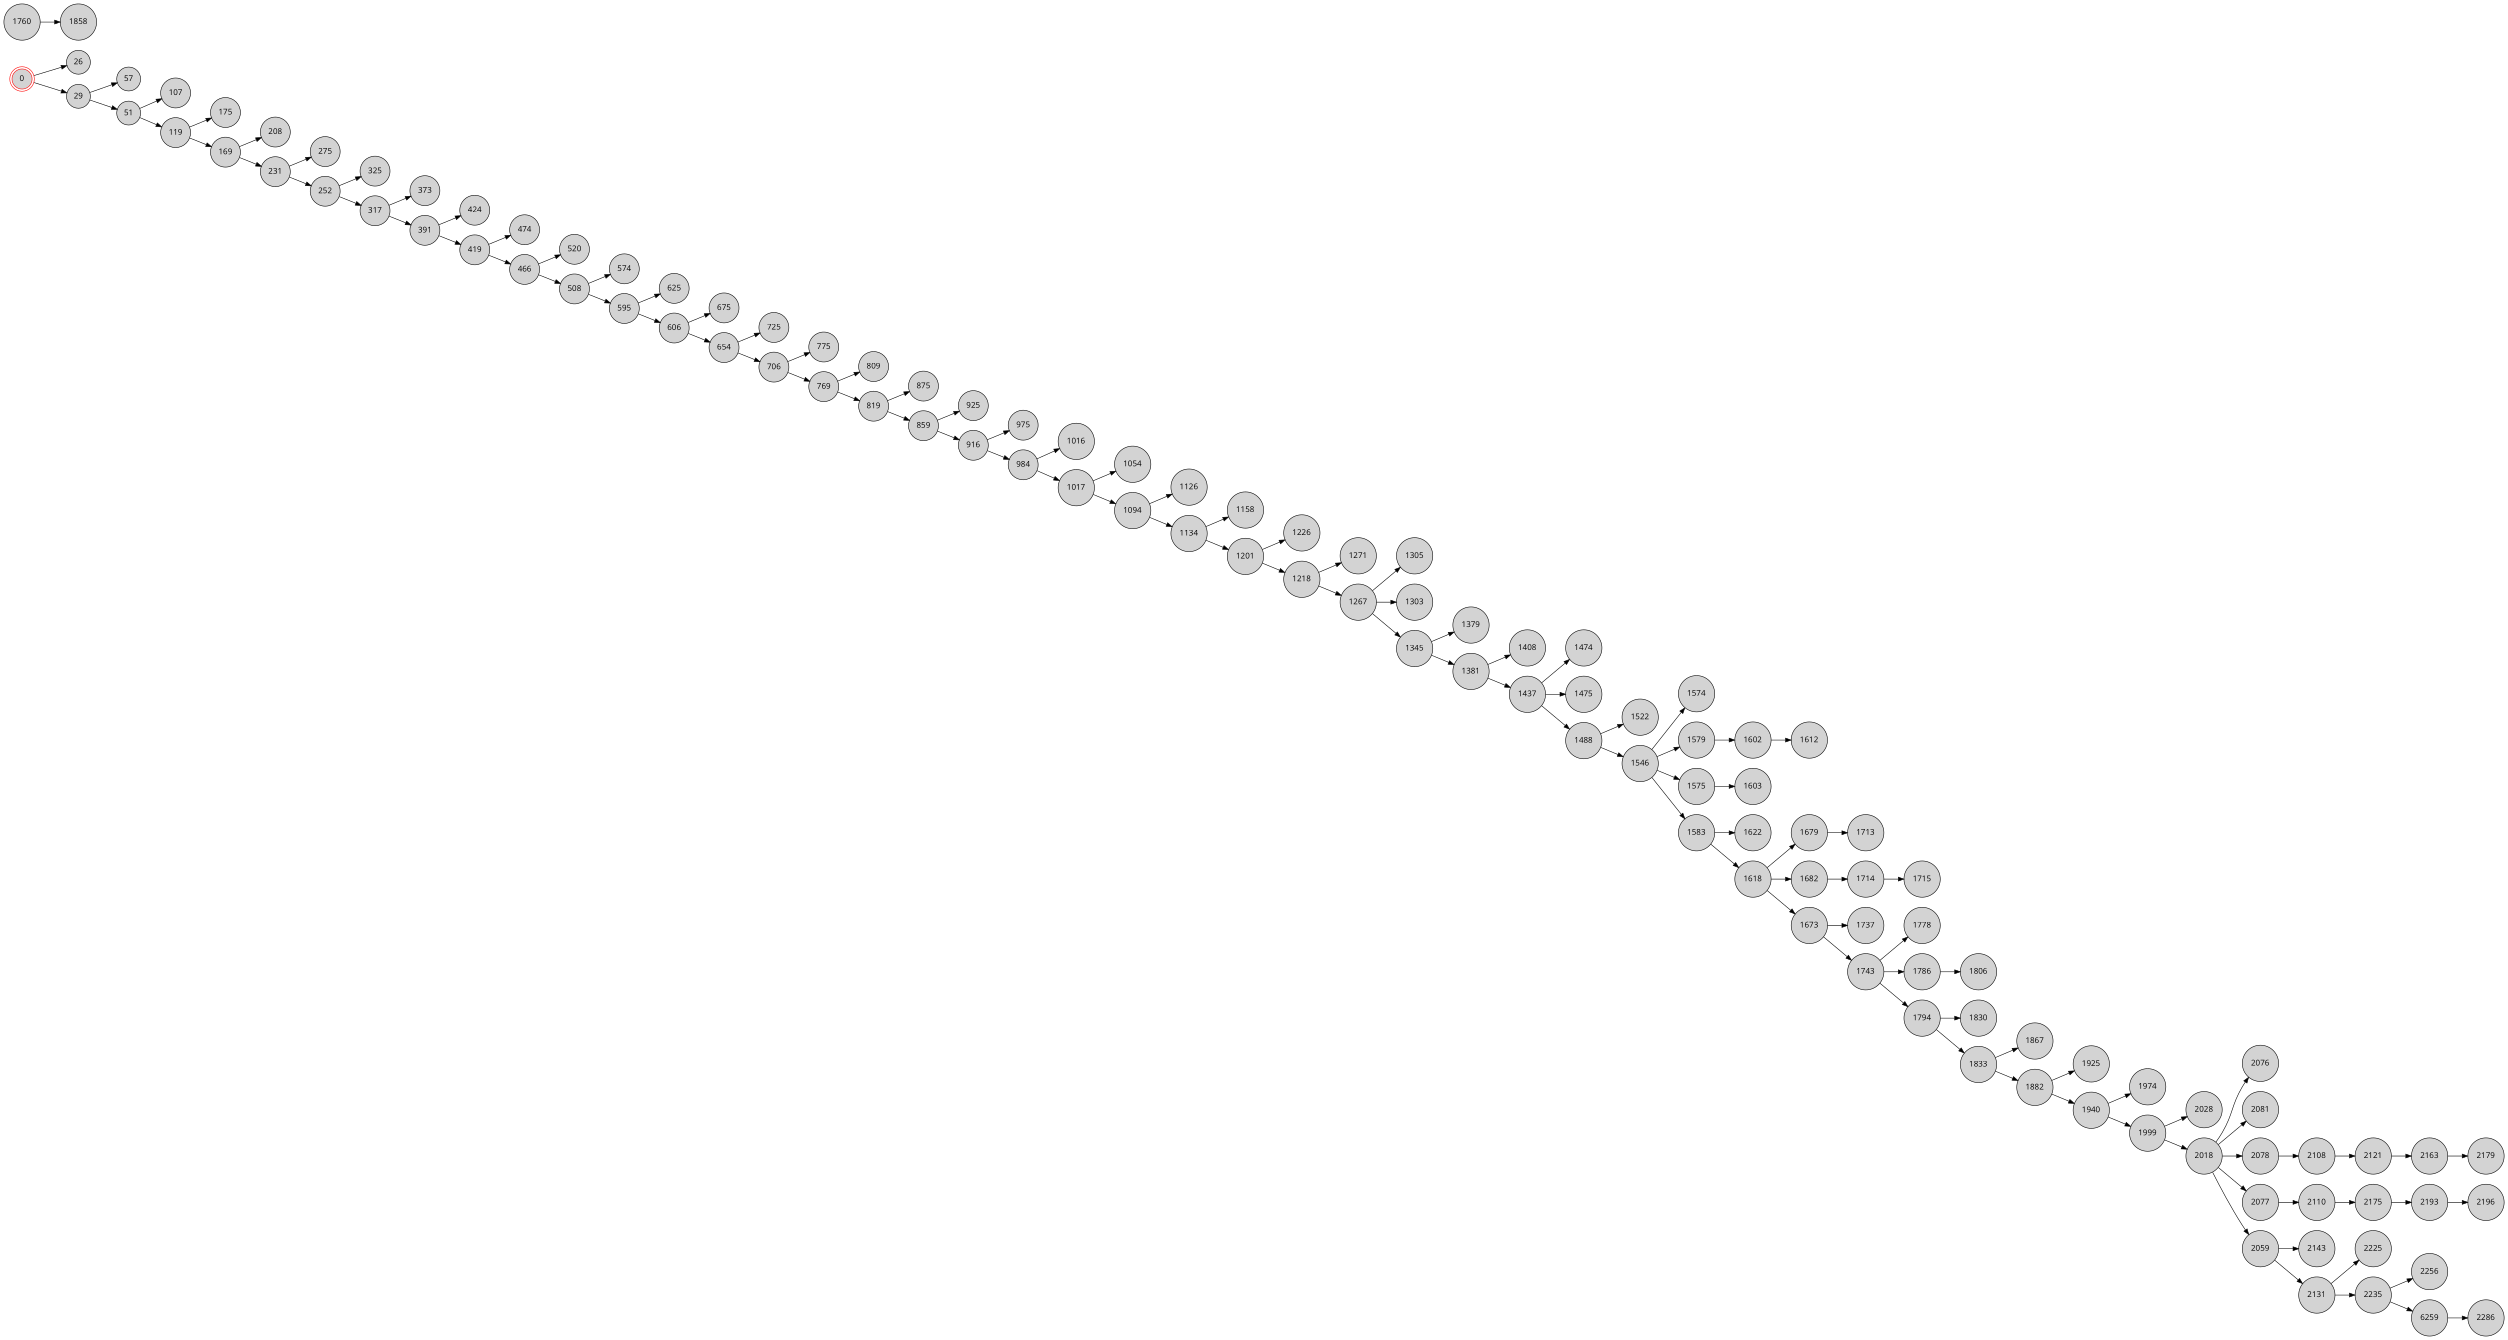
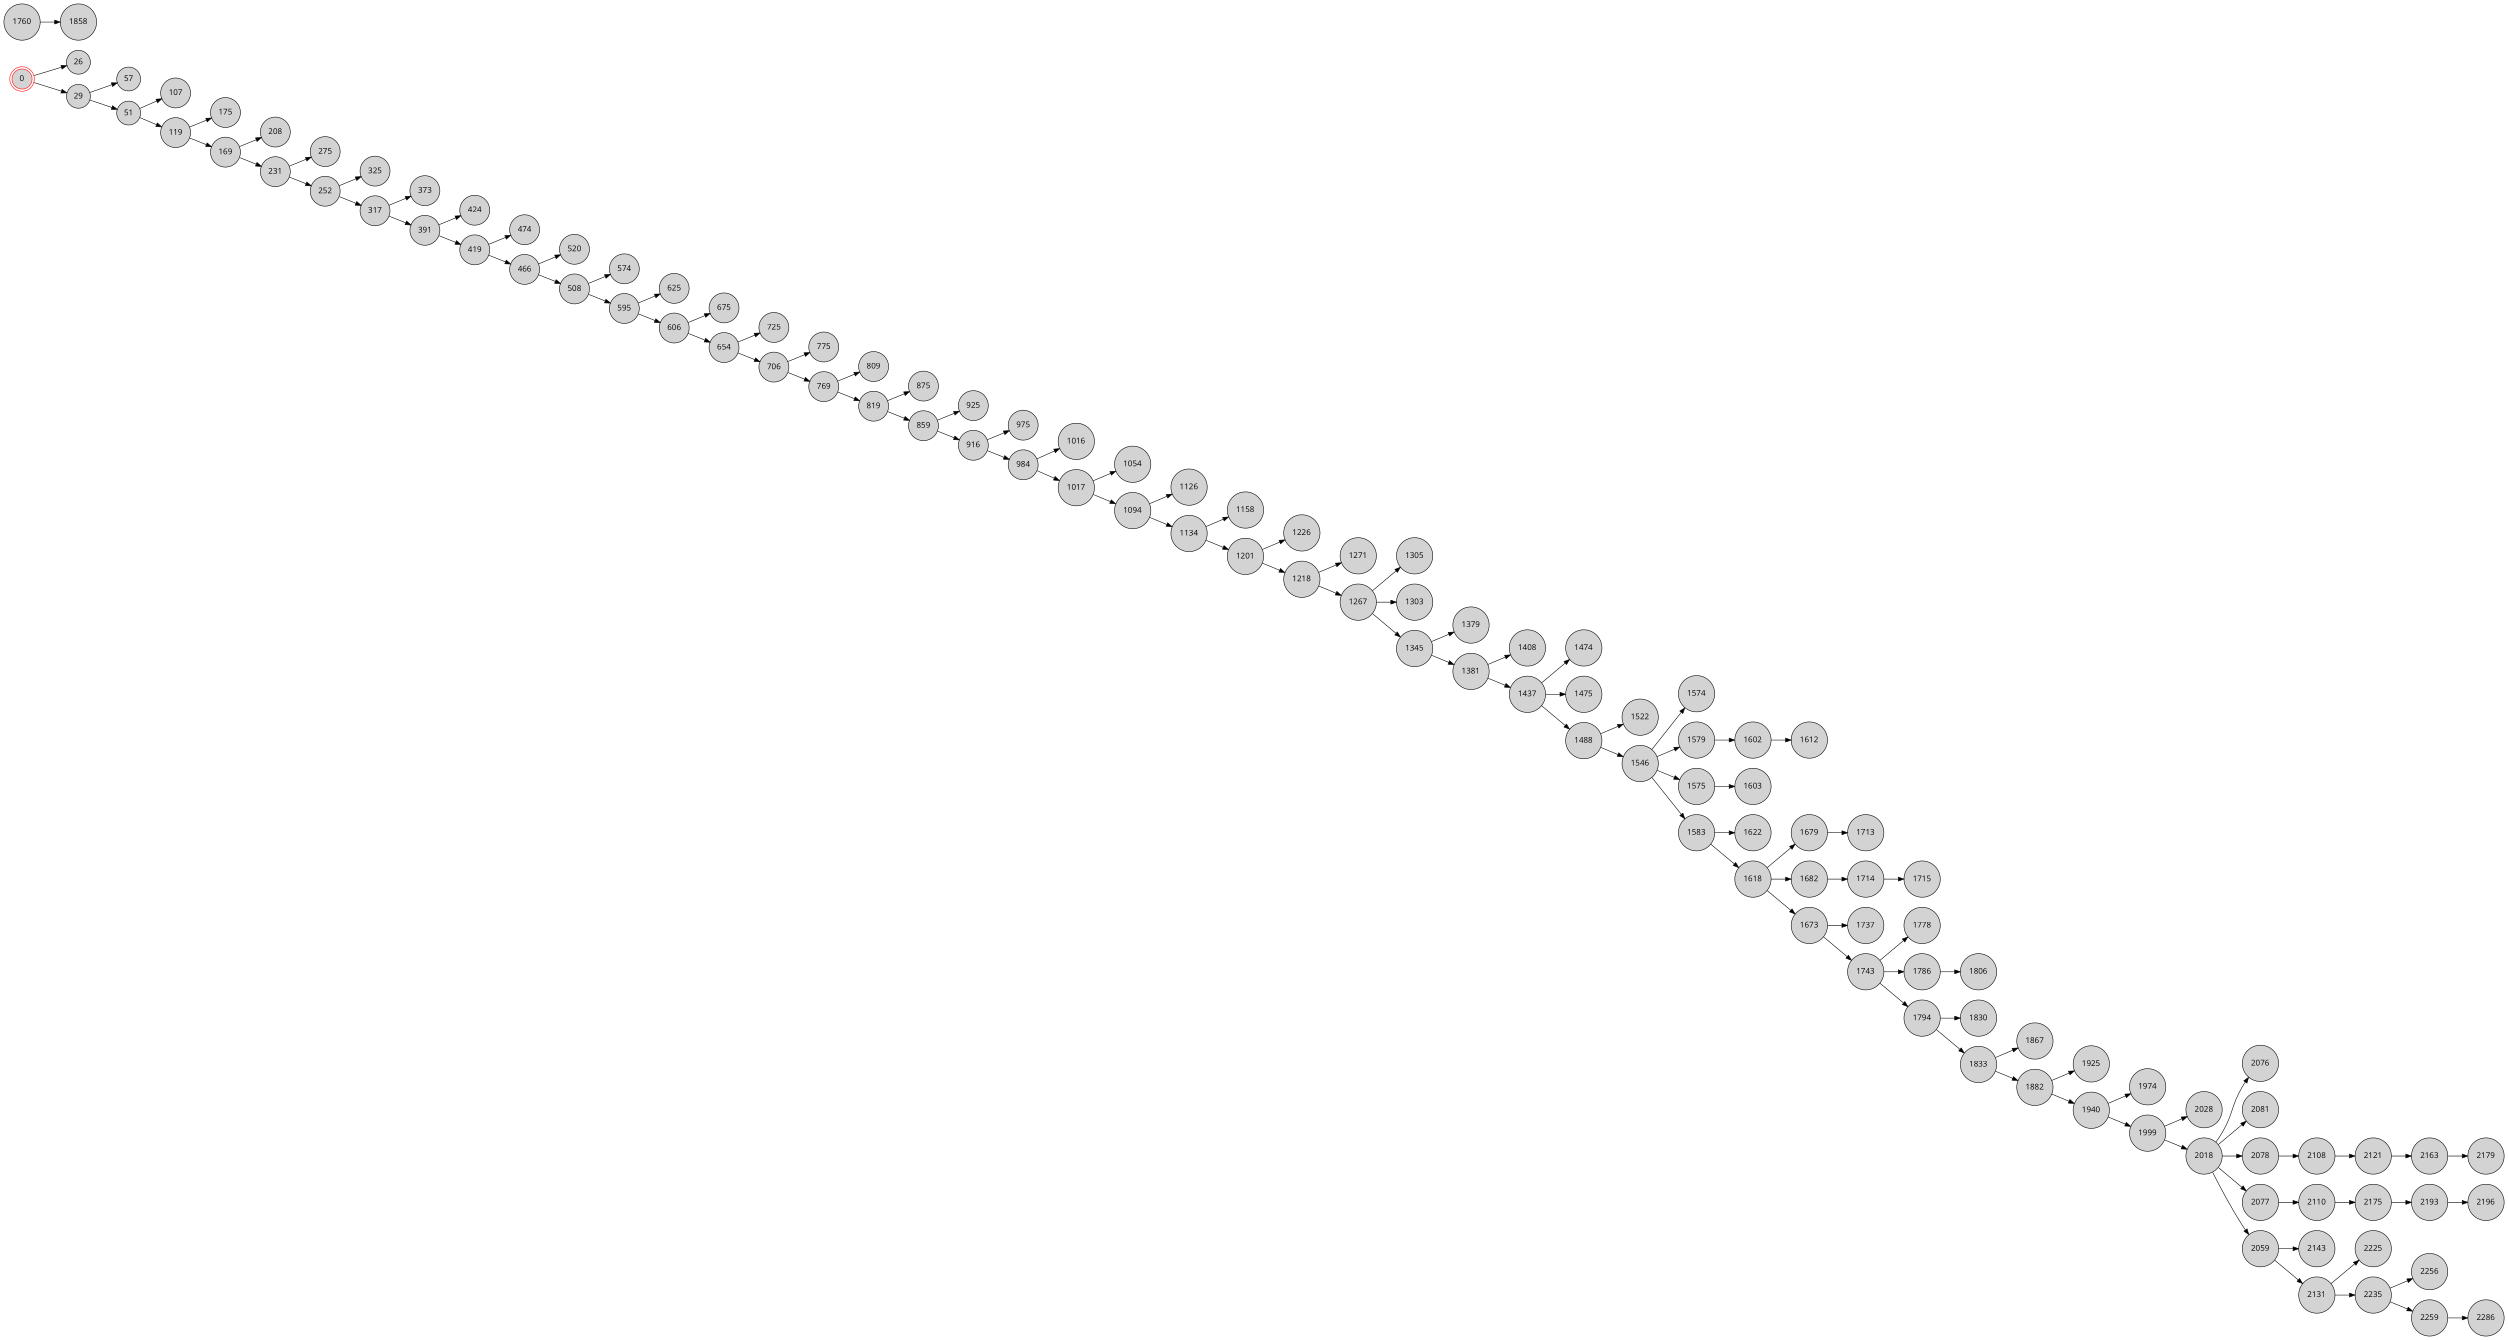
(2430, 1318) -> (2430, 1318)
